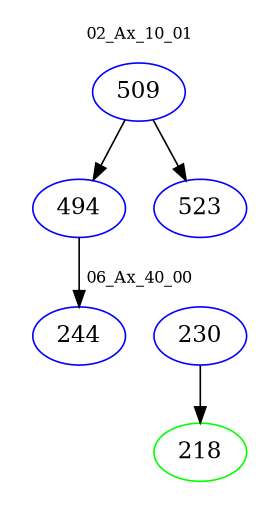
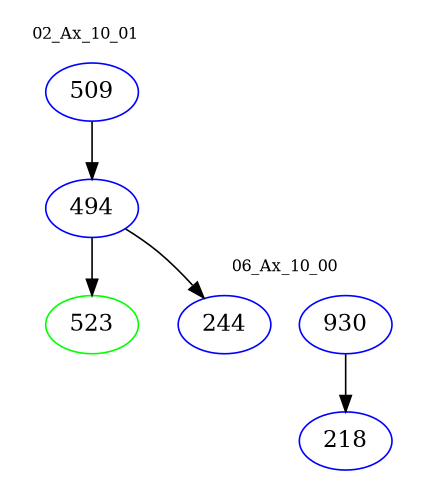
(166, 143) -> (92, 259)
(200, 208) -> (92, 325)
(140, 279) -> (285, 267)
(200, 336) -> (346, 325)
(200, 452) -> (346, 441)
